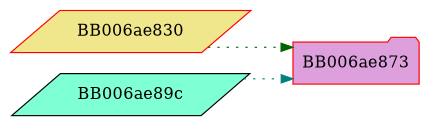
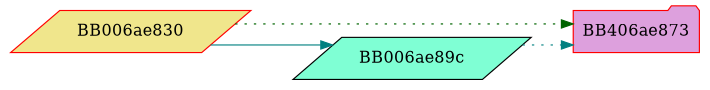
none -> (266, 45)
(356, 63) -> (636, 32)
